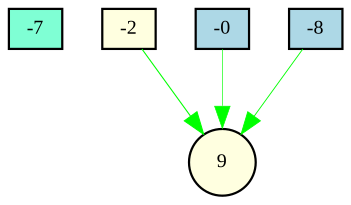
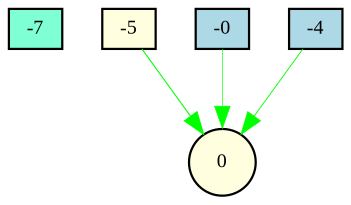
(129, 29) -> (129, 29)
(316, 29) -> (316, 29)
(222, 162) -> (222, 162)
